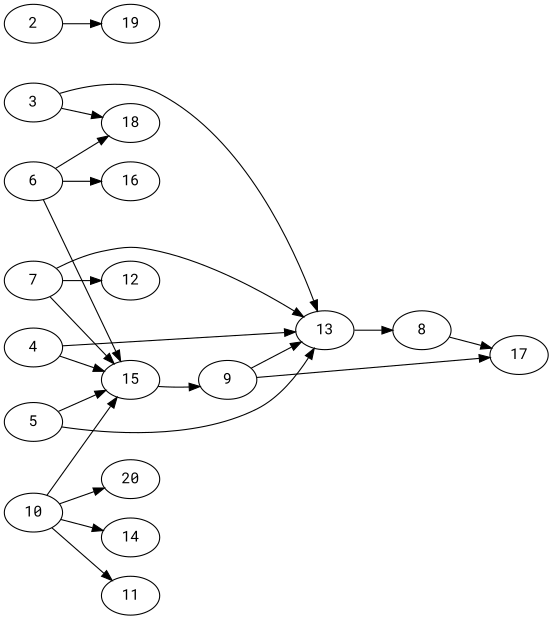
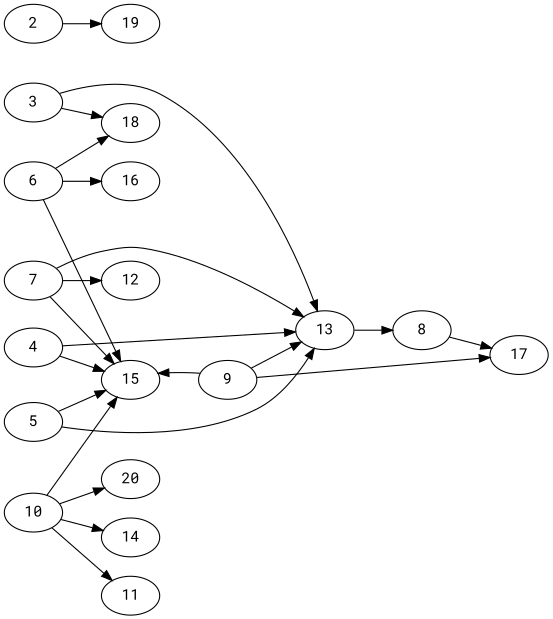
(174, 387) -> (184, 373)
